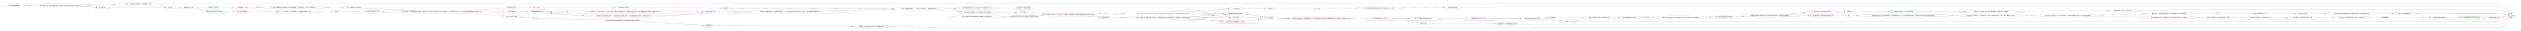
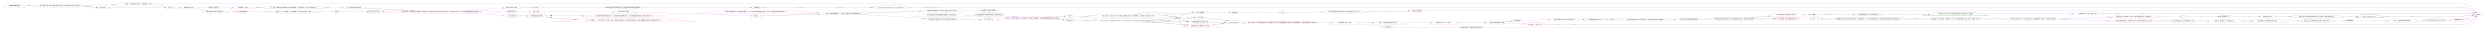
(709, 12) -> none
